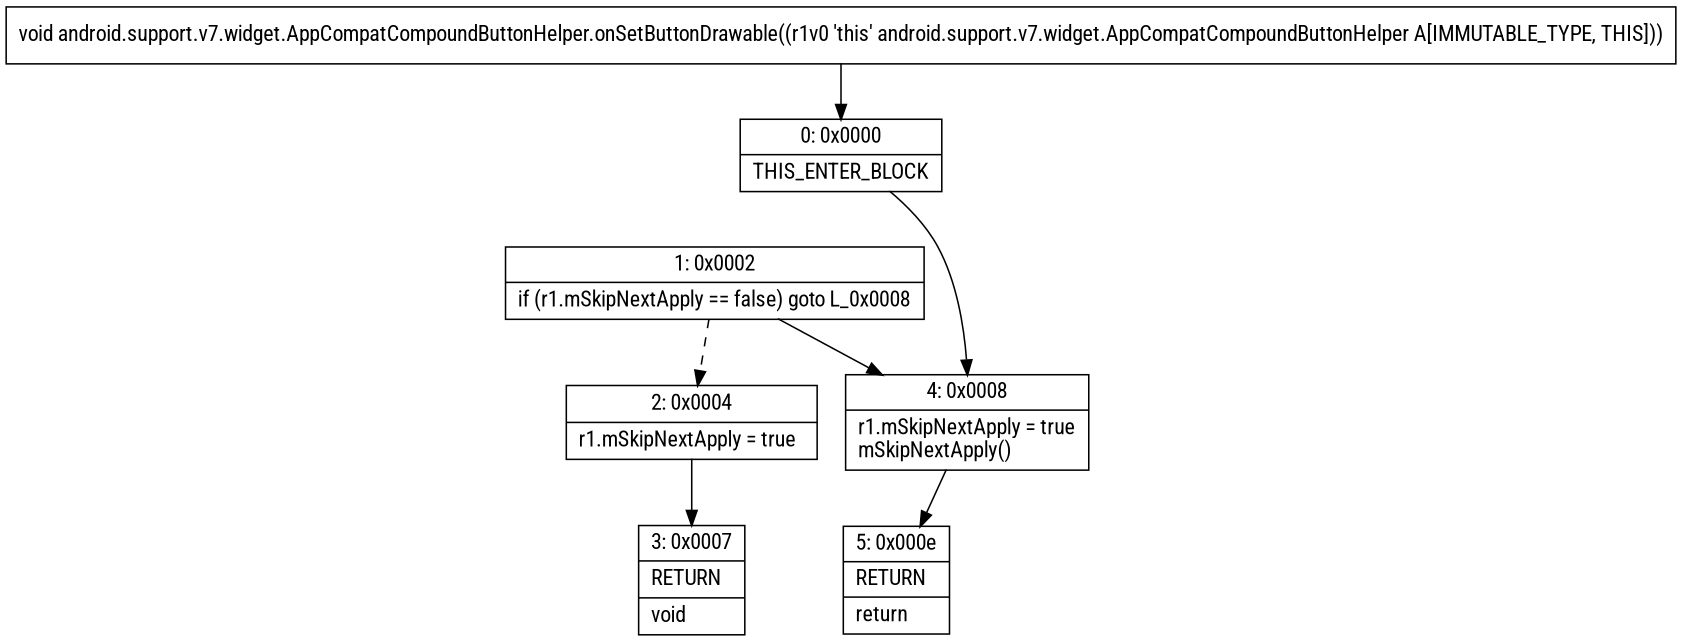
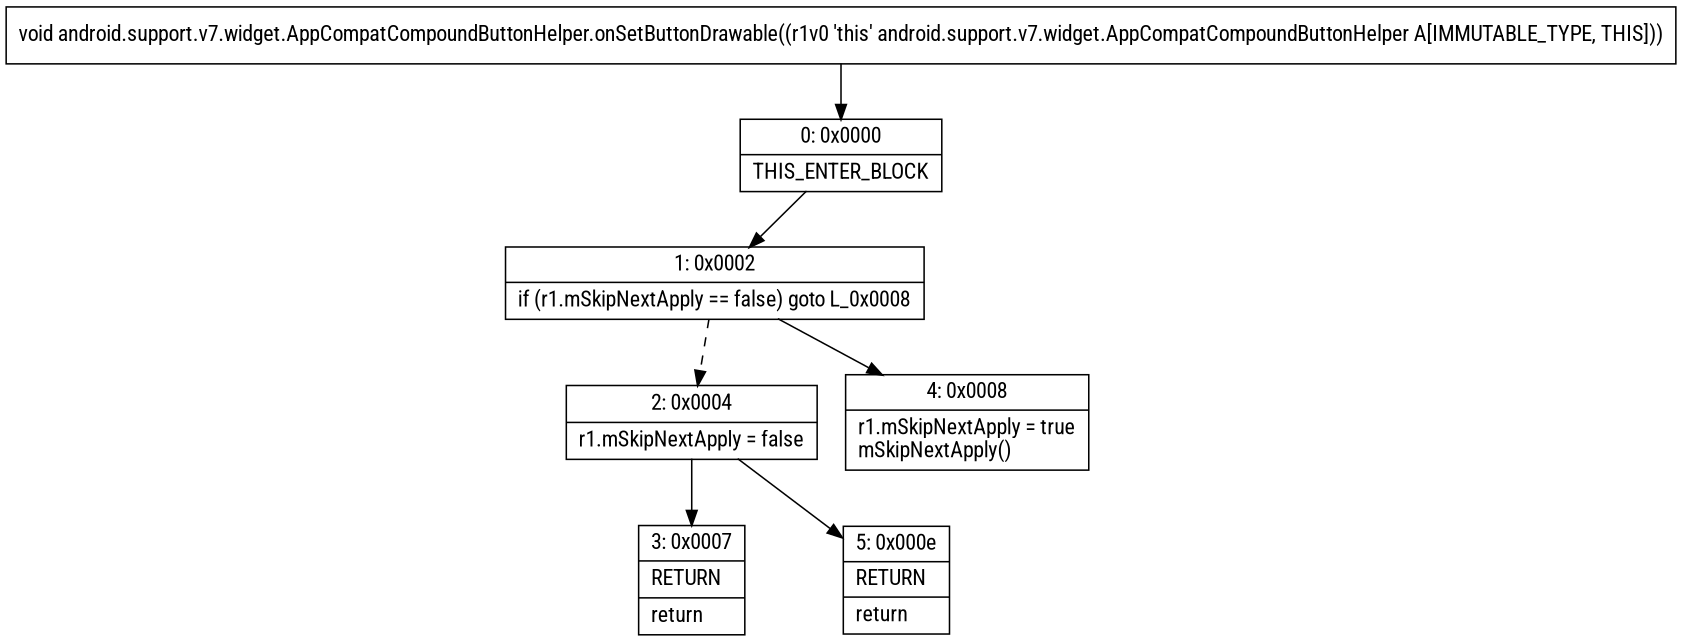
(947, 266) -> (784, 214)
(688, 440) -> (692, 440)
(936, 491) -> (784, 494)
(669, 616) -> (677, 616)
